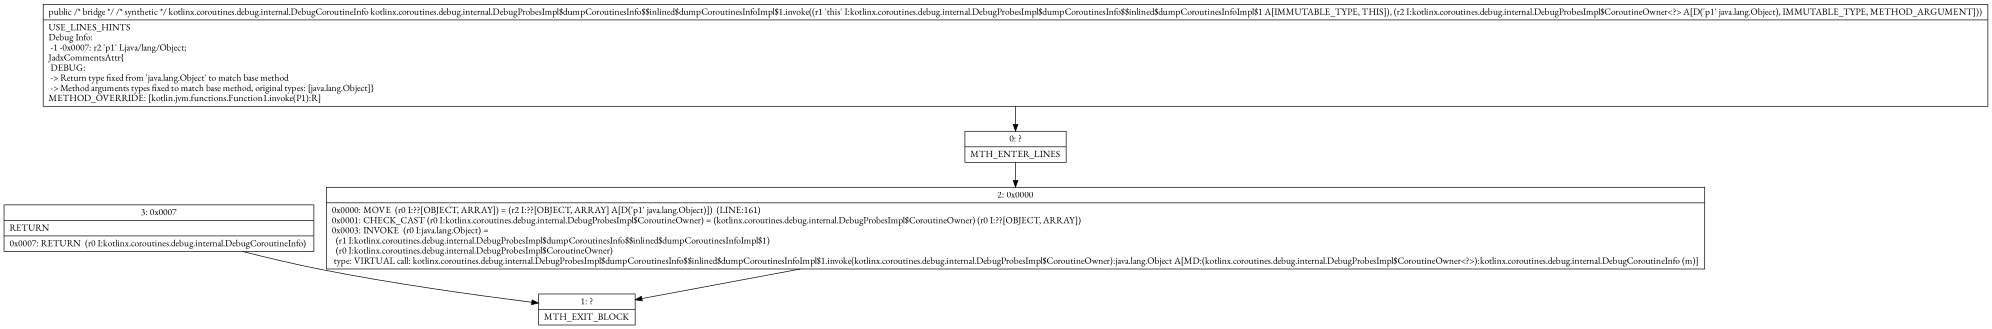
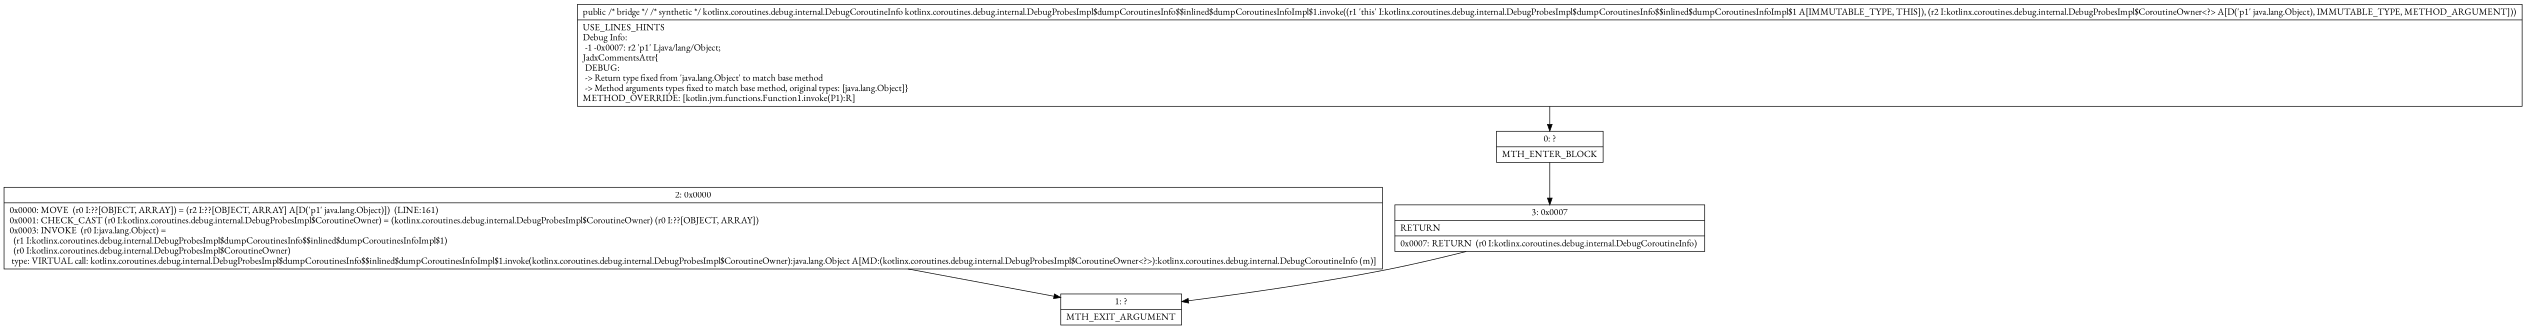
(1016, 154) -> (1550, 154)
(1016, 171) -> (1550, 180)
(587, 317) -> (1121, 317)
